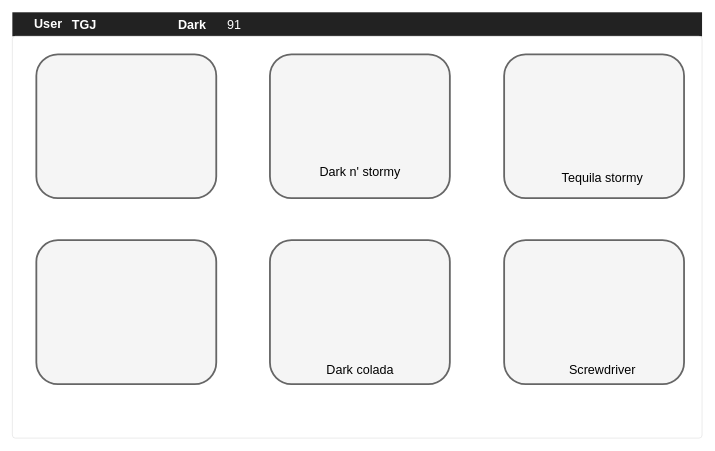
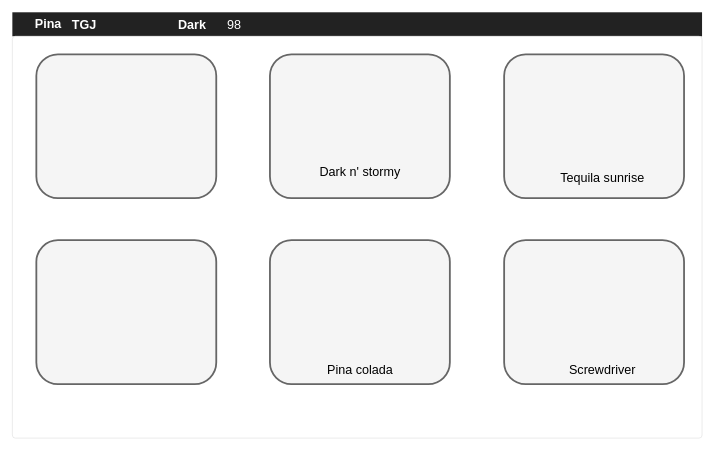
(234, 24) -> (234, 24)
(48, 31) -> (48, 31)
(603, 177) -> (603, 177)
(360, 369) -> (360, 369)
